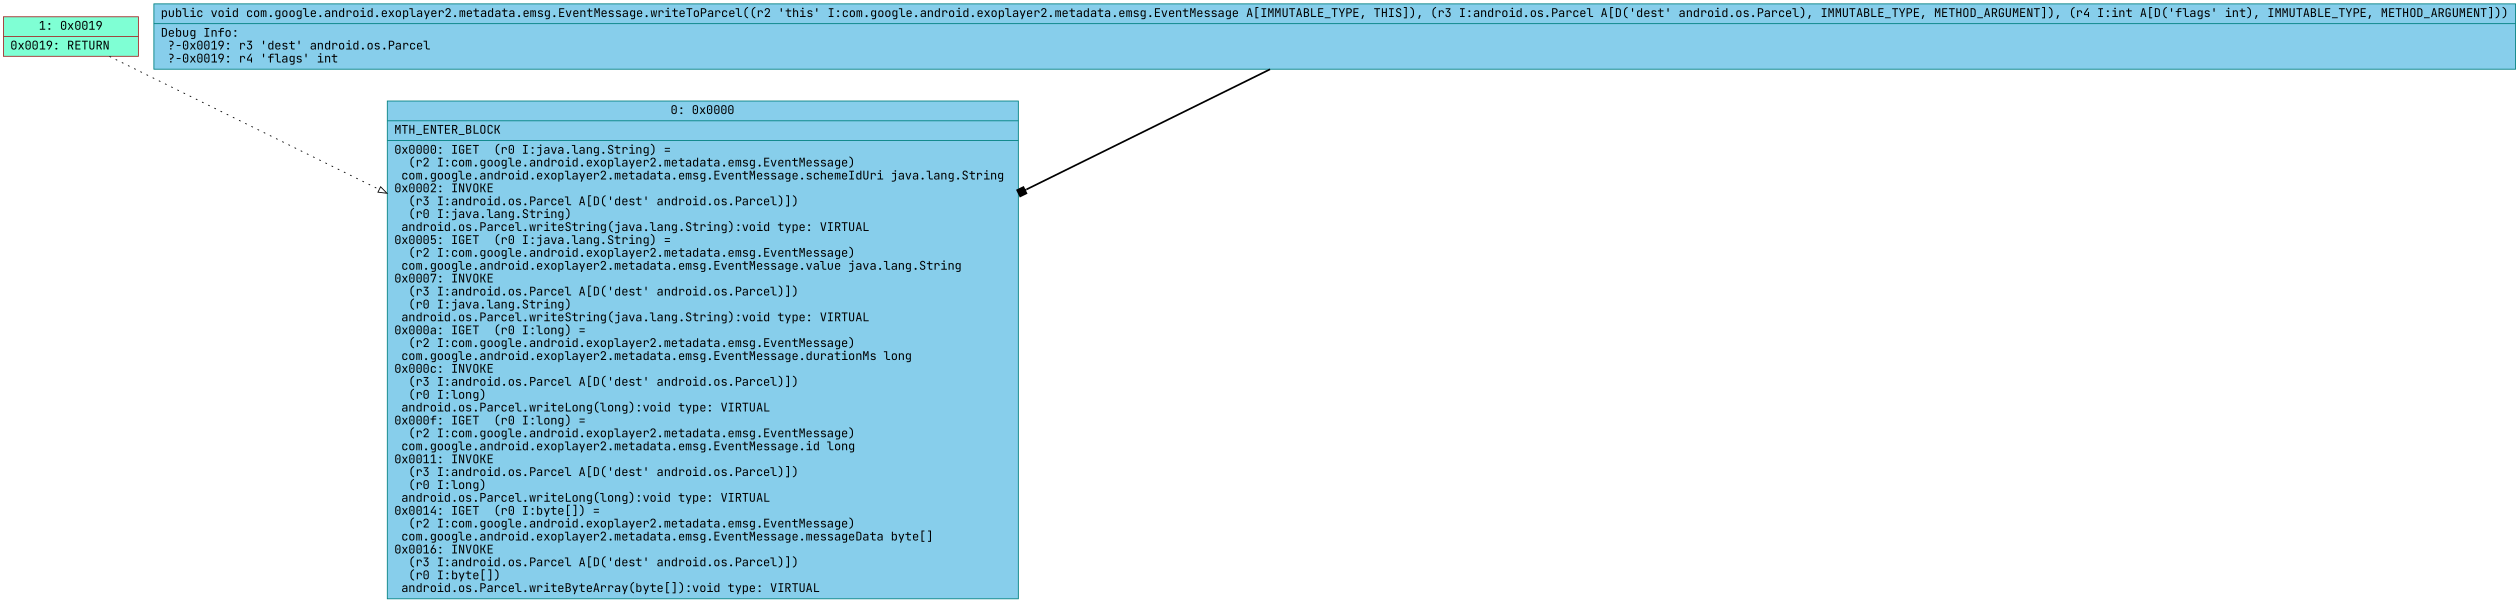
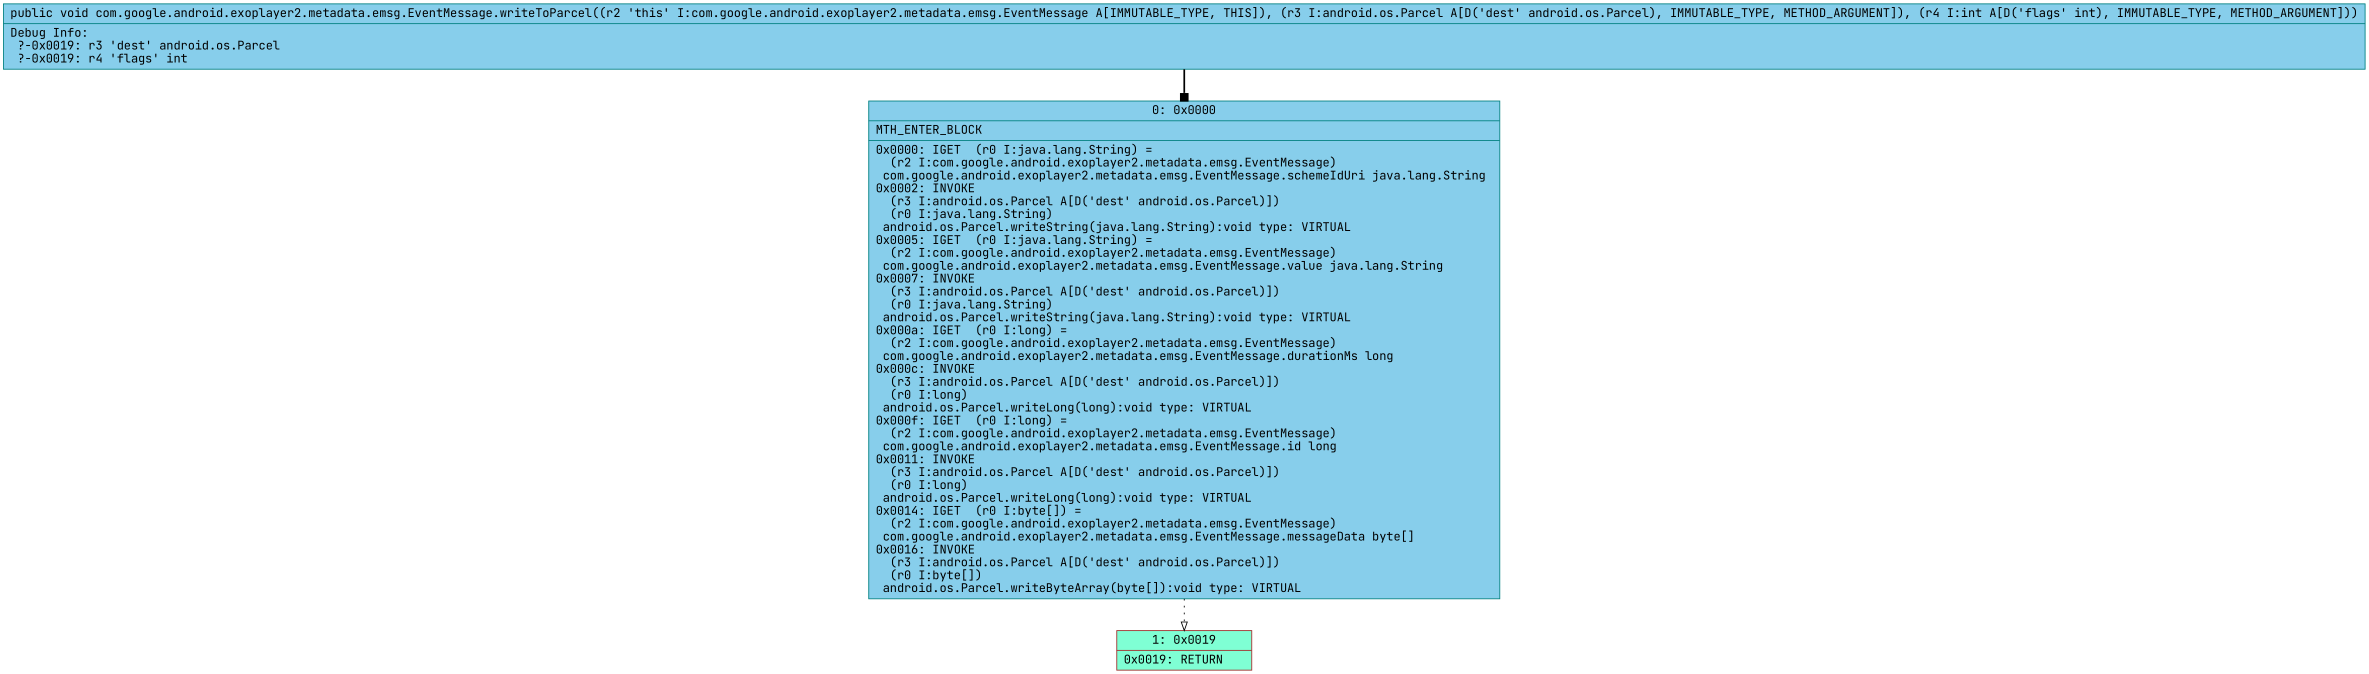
(244, 123) -> (1184, 610)
